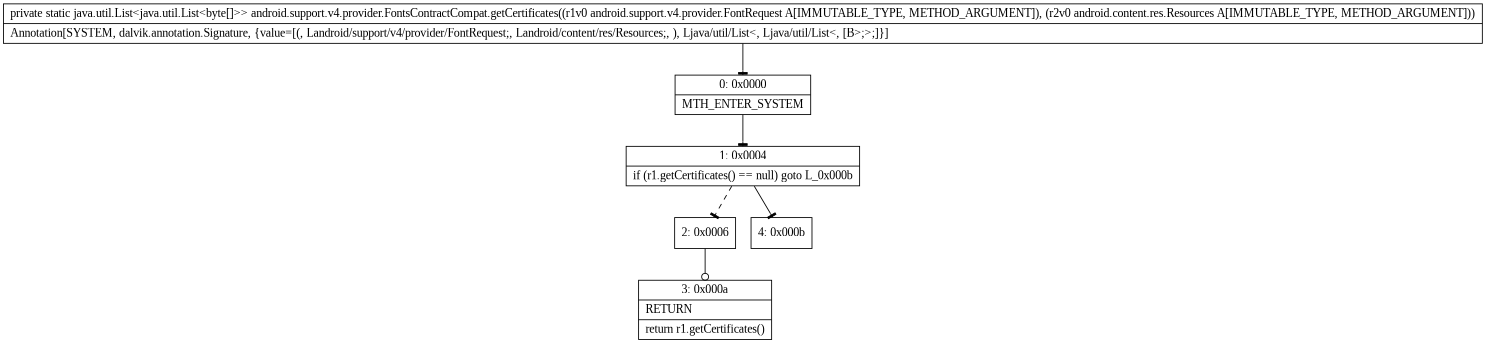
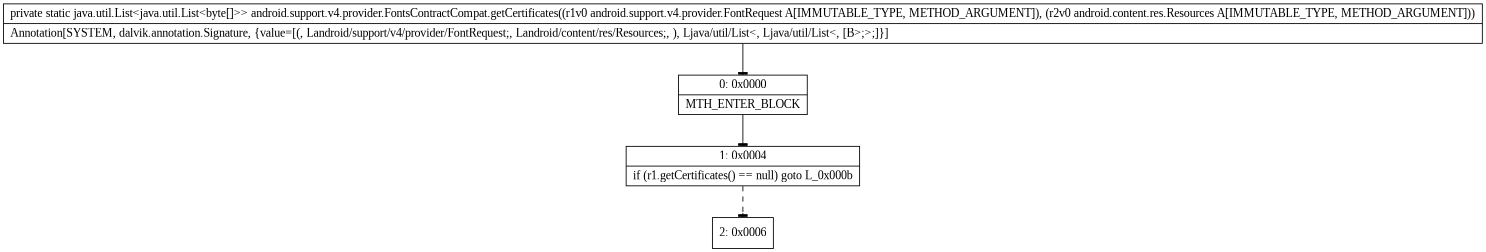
(743, 104) -> (743, 104)
(782, 233) -> none
(705, 310) -> none
